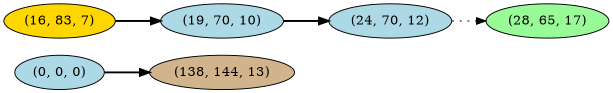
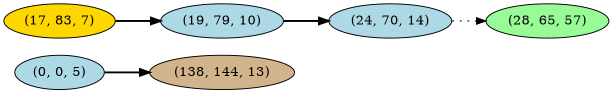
(60, 21) -> (60, 21)
(222, 21) -> (222, 21)
(390, 21) -> (390, 21)
(547, 21) -> (547, 21)
(60, 72) -> (60, 72)
